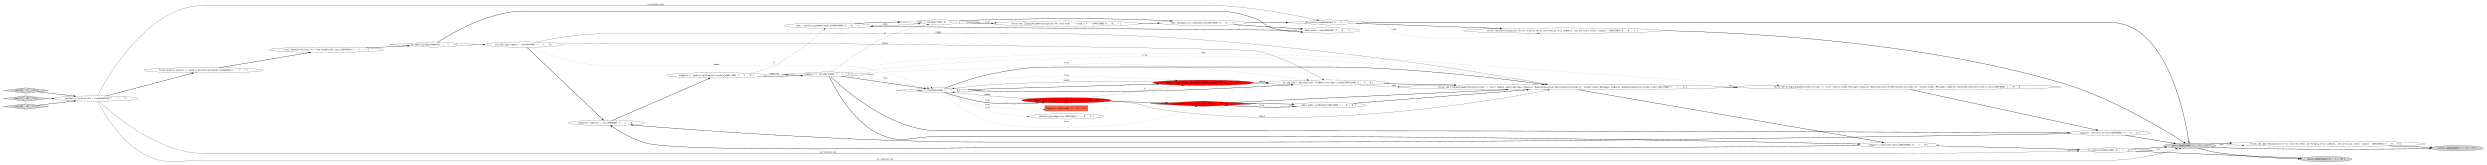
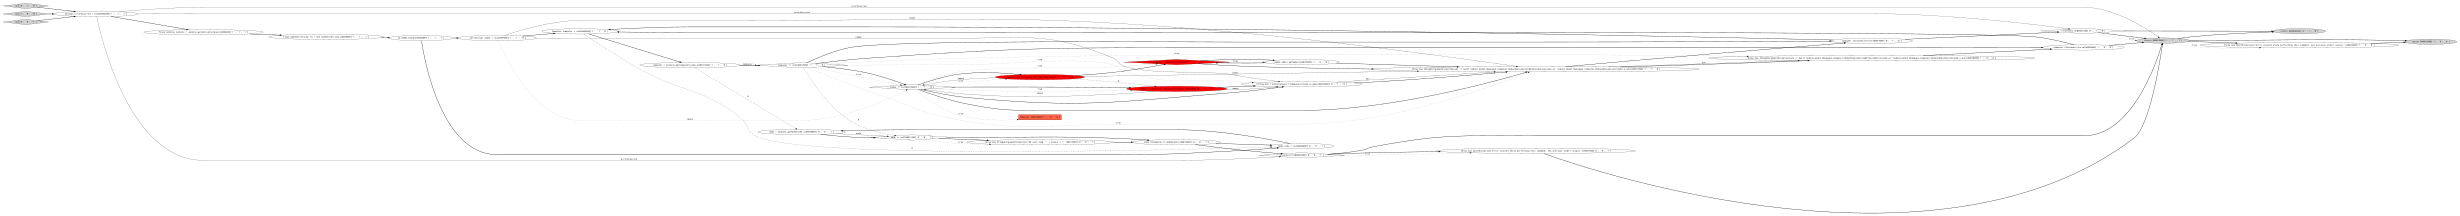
(434, 45) -> (421, 38)
(1066, 116) -> none
none -> (911, 151)
